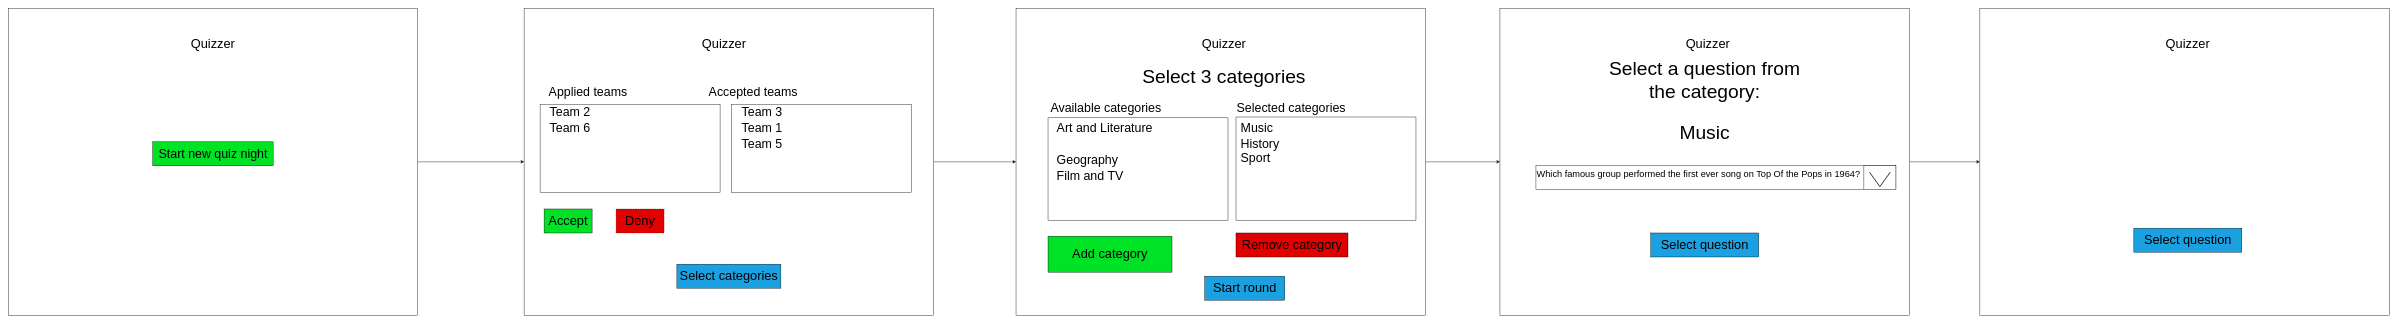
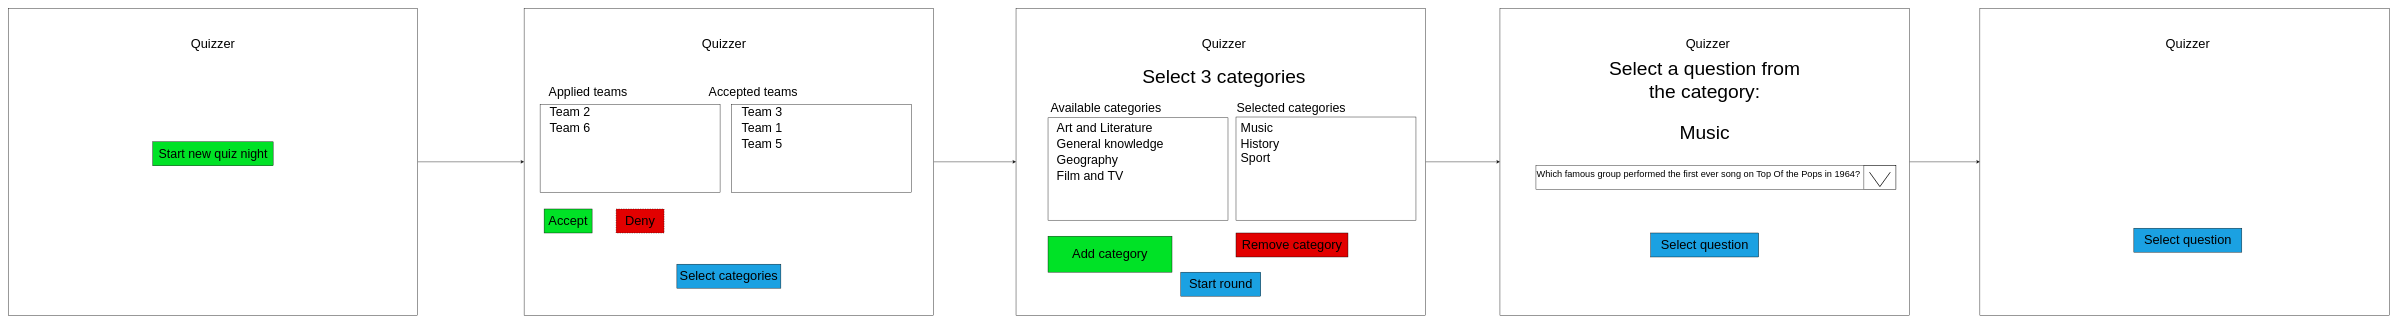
none -> (1138, 144)
(1245, 288) -> (1221, 284)
